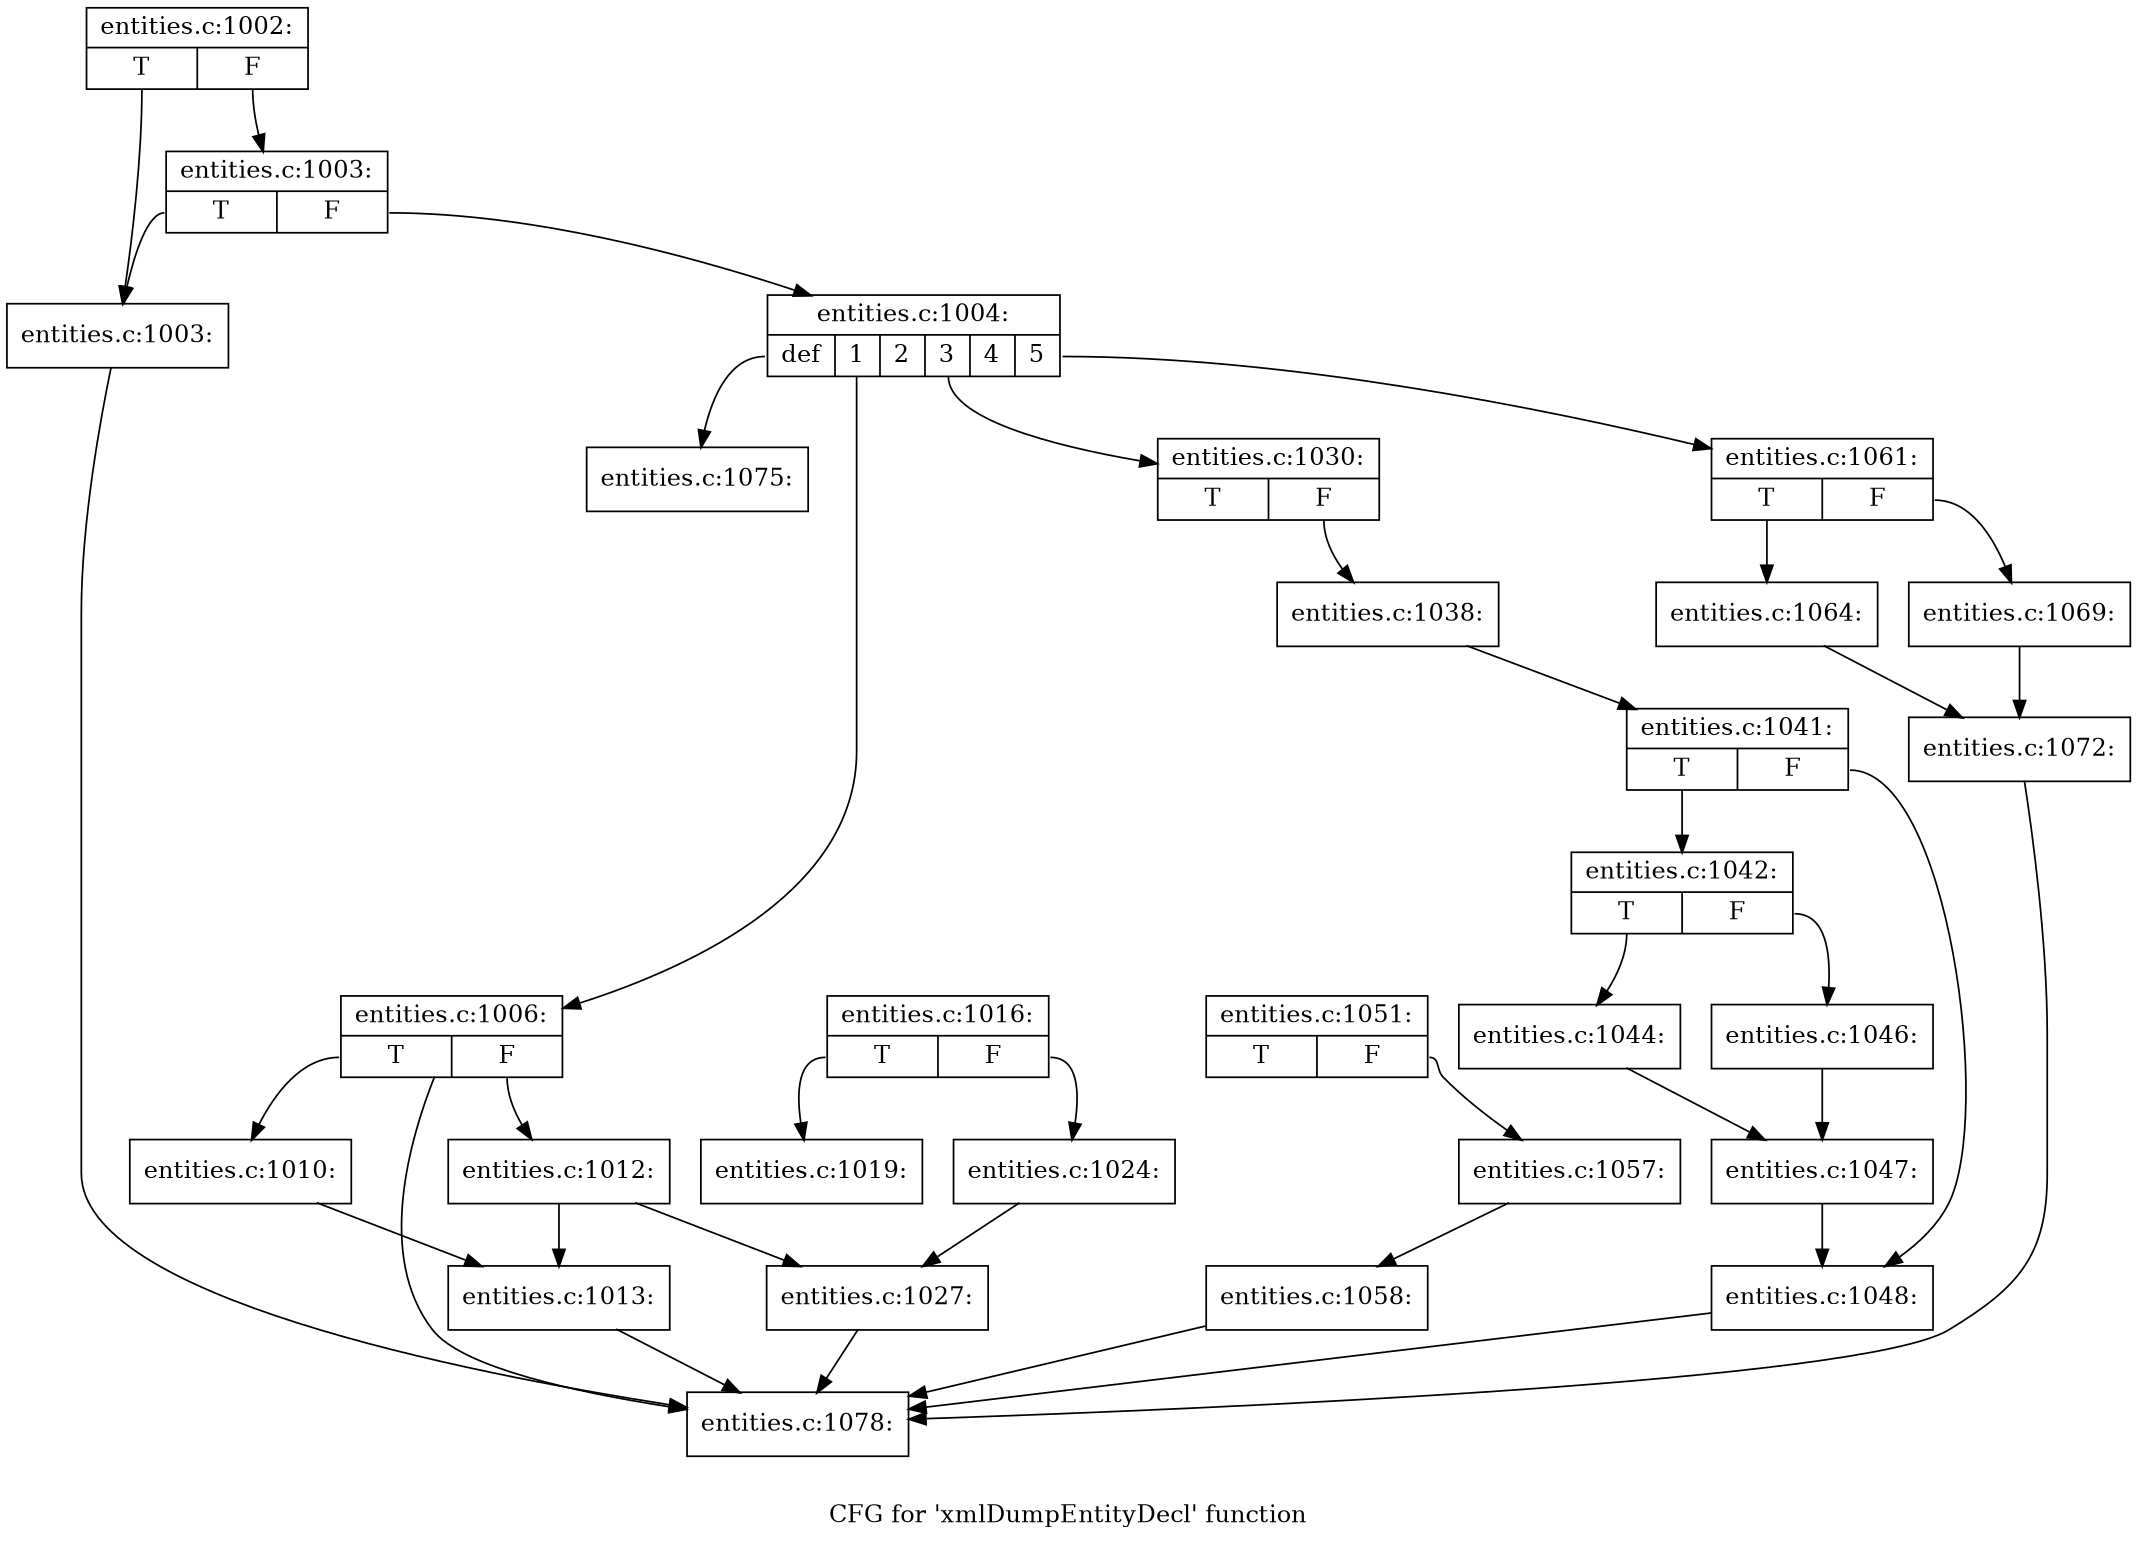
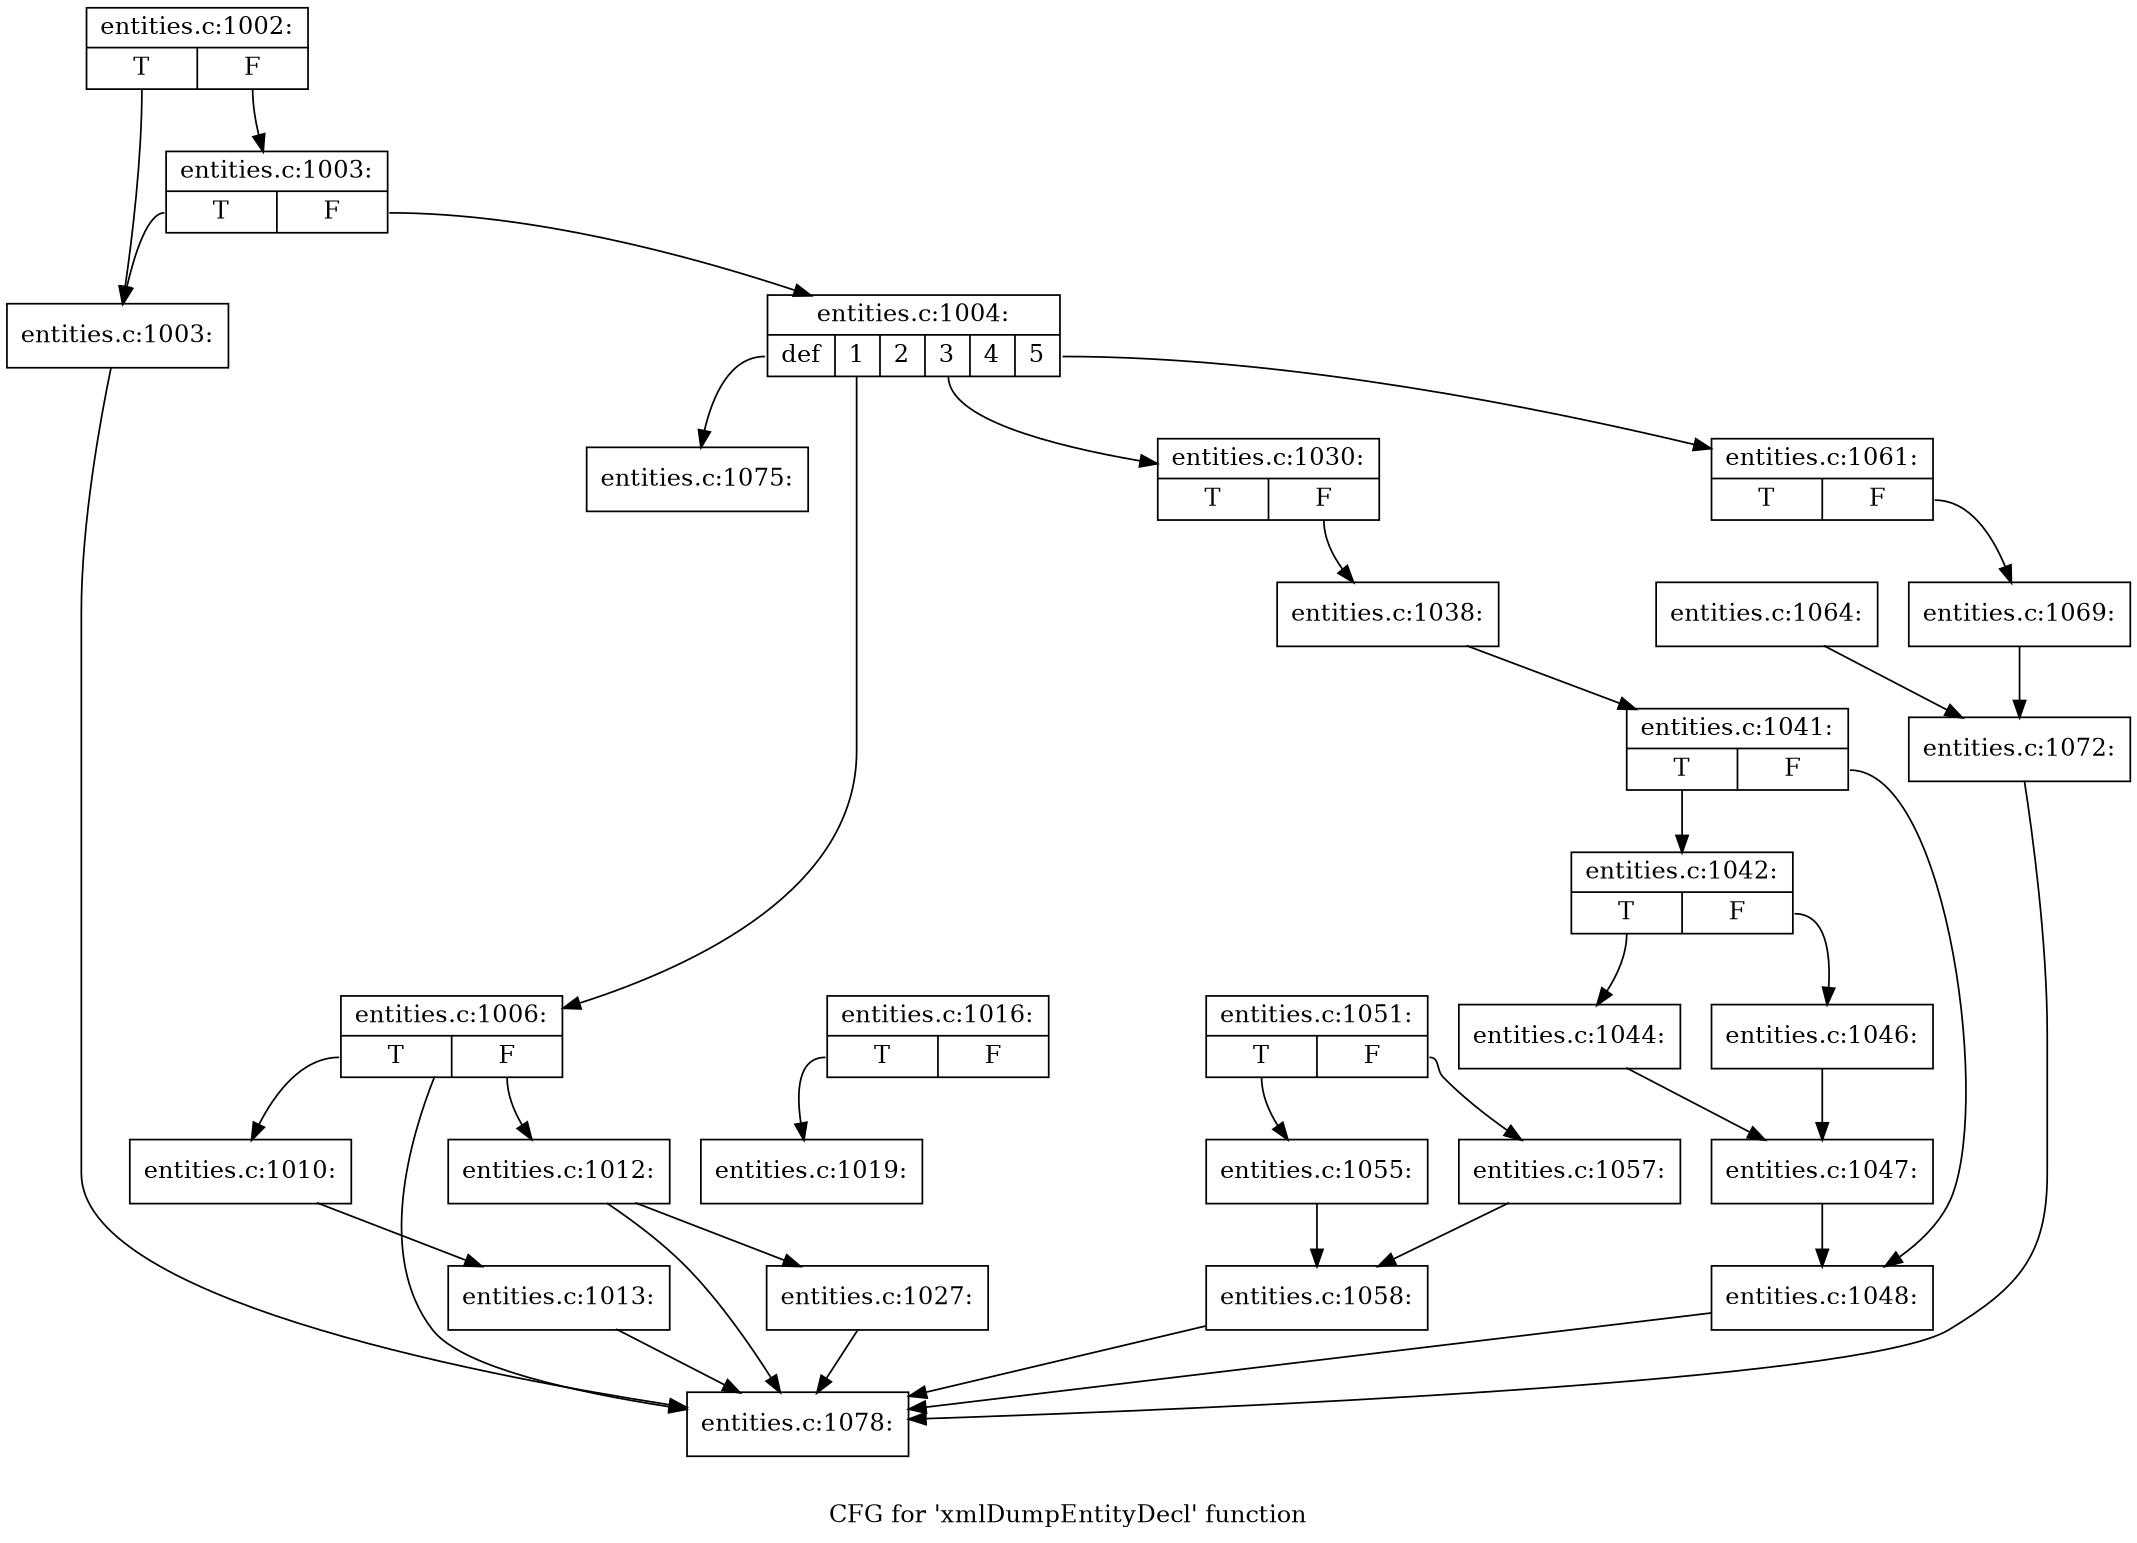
(1767, 543) -> none
(1064, 1172) -> none
none -> (1317, 1172)
(559, 1226) -> (699, 1281)
